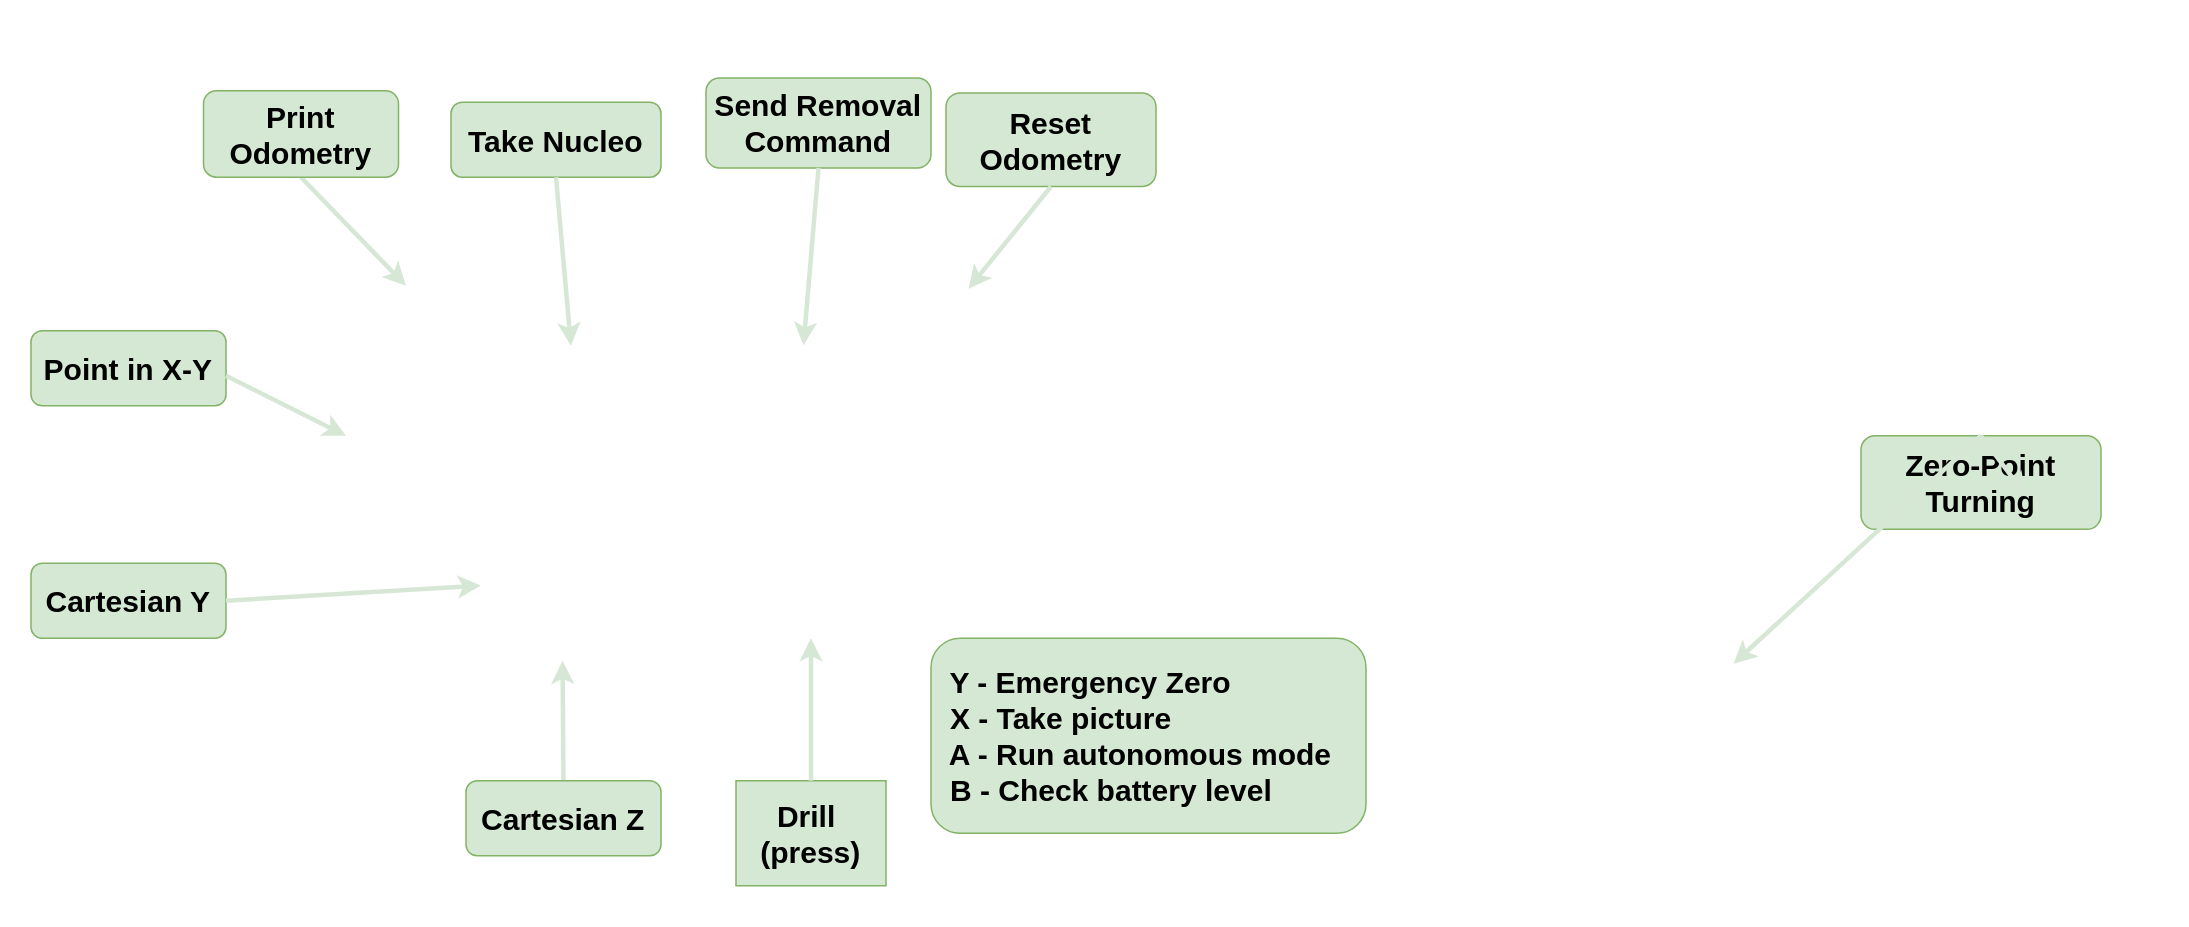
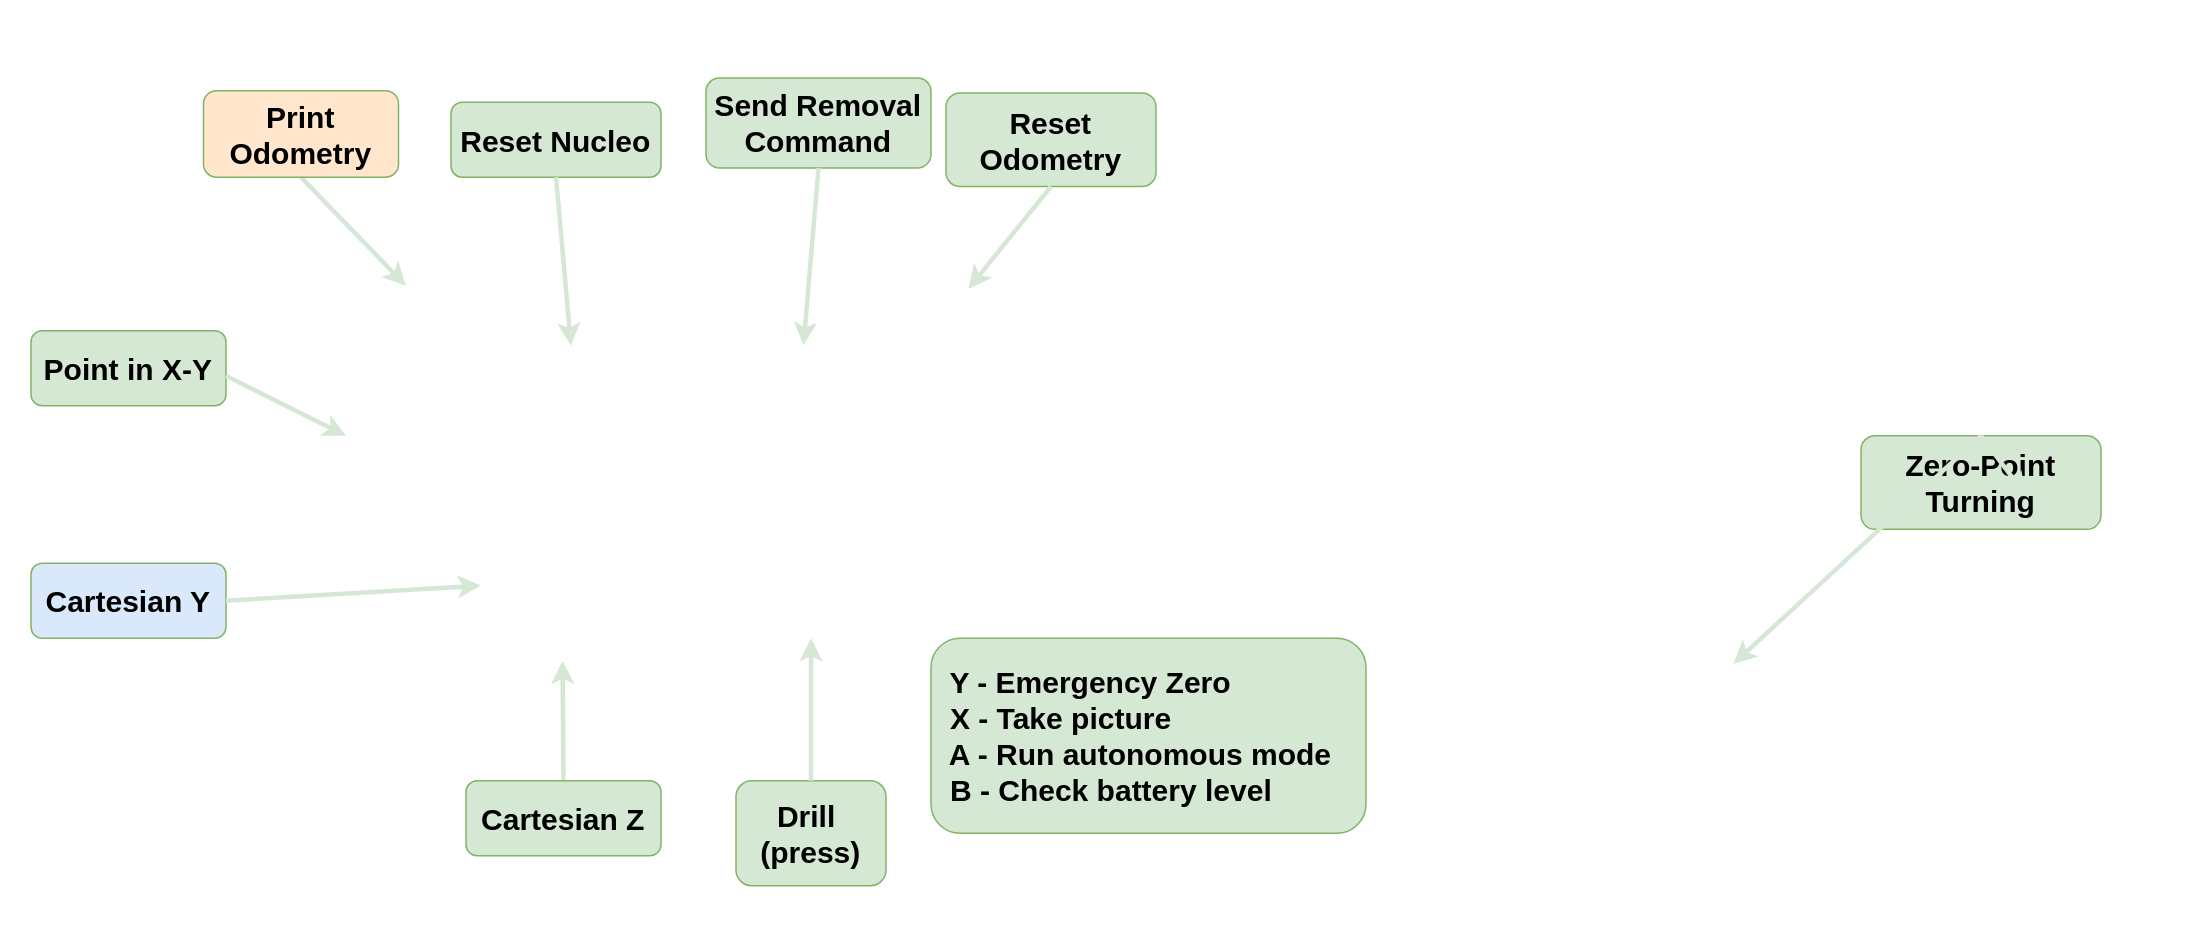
(301, 134) -> (301, 134)
(556, 140) -> (556, 140)
(128, 601) -> (128, 601)
(811, 833) -> (811, 833)
